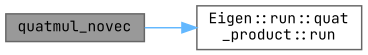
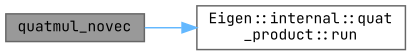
(279, 28) -> (301, 28)
